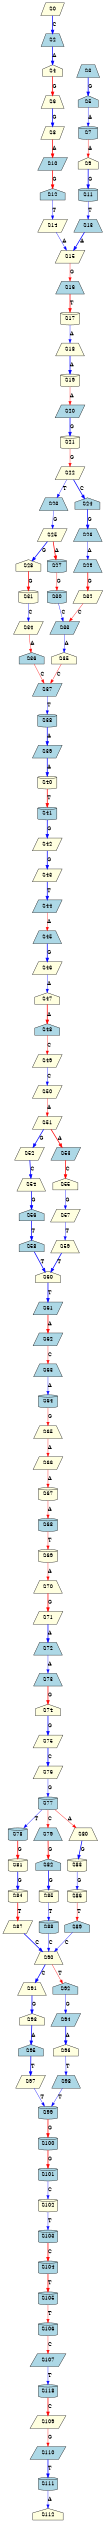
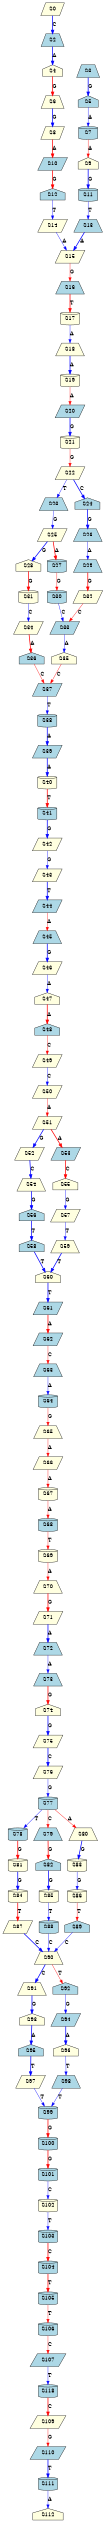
(30, 642) -> (30, 642)
(47, 858) -> (47, 858)
